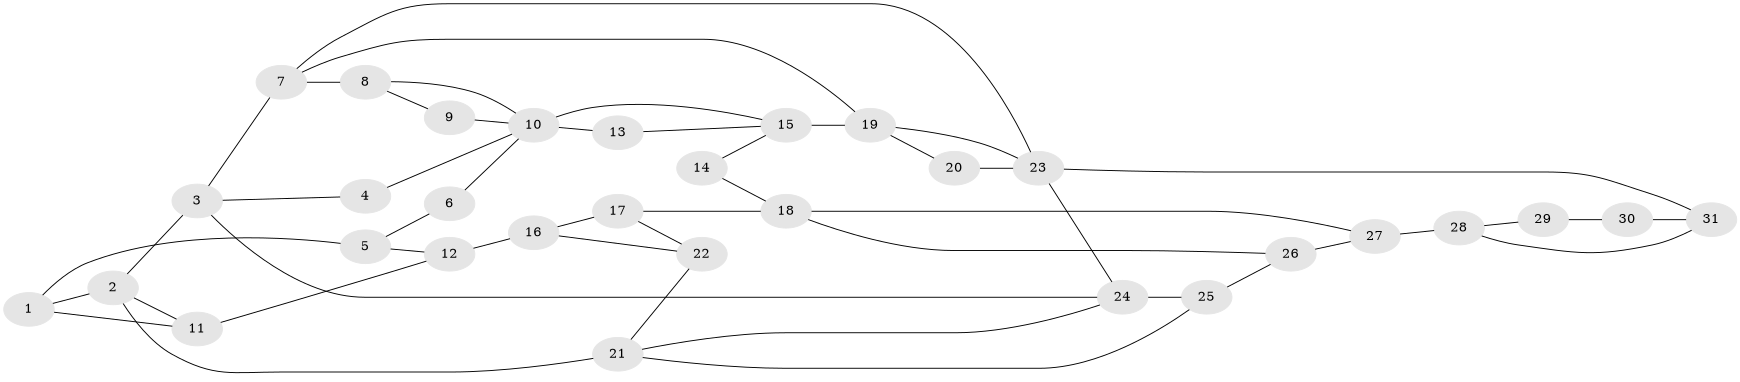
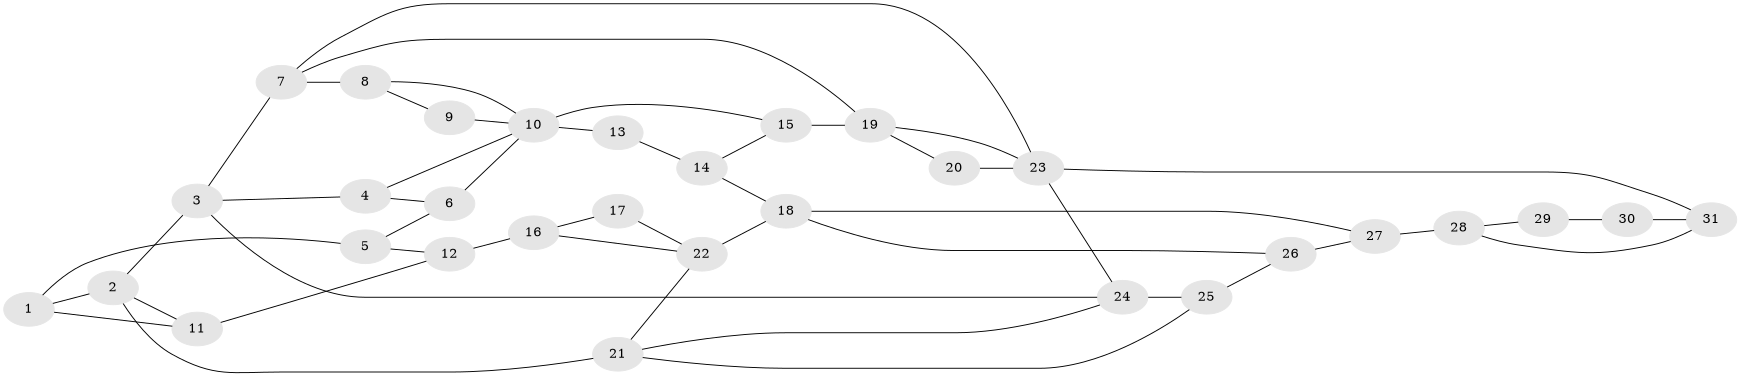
(702, 129) -> (660, 150)
none -> (407, 200)
(702, 211) -> (744, 233)
